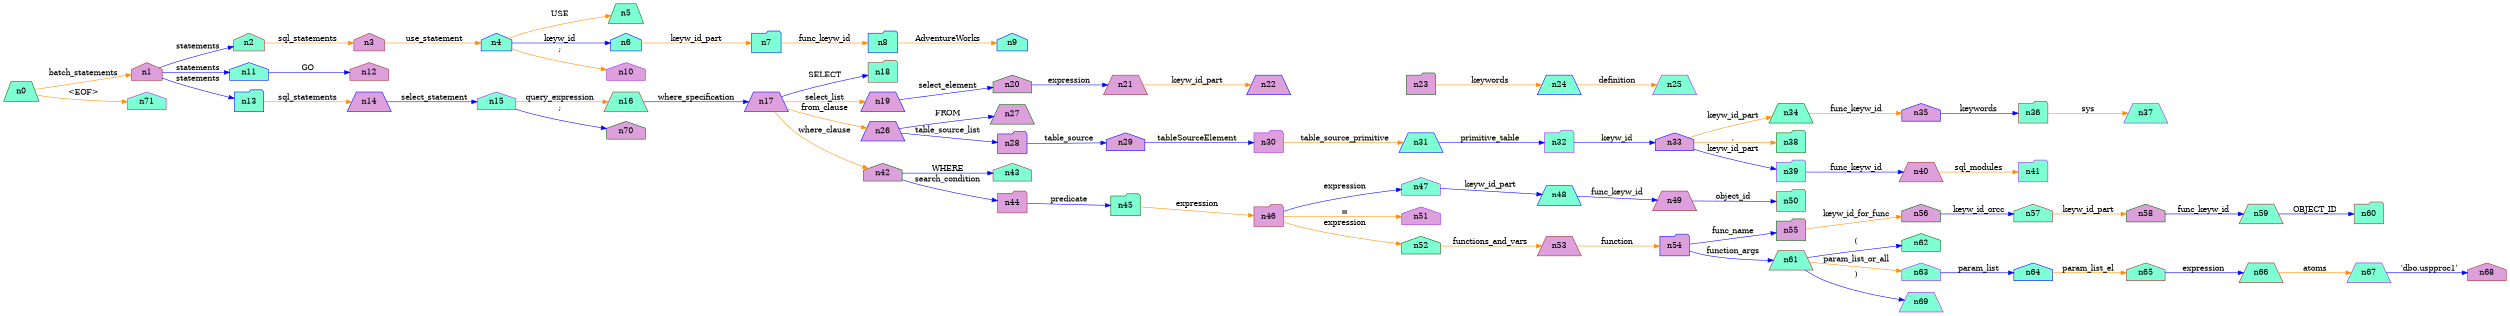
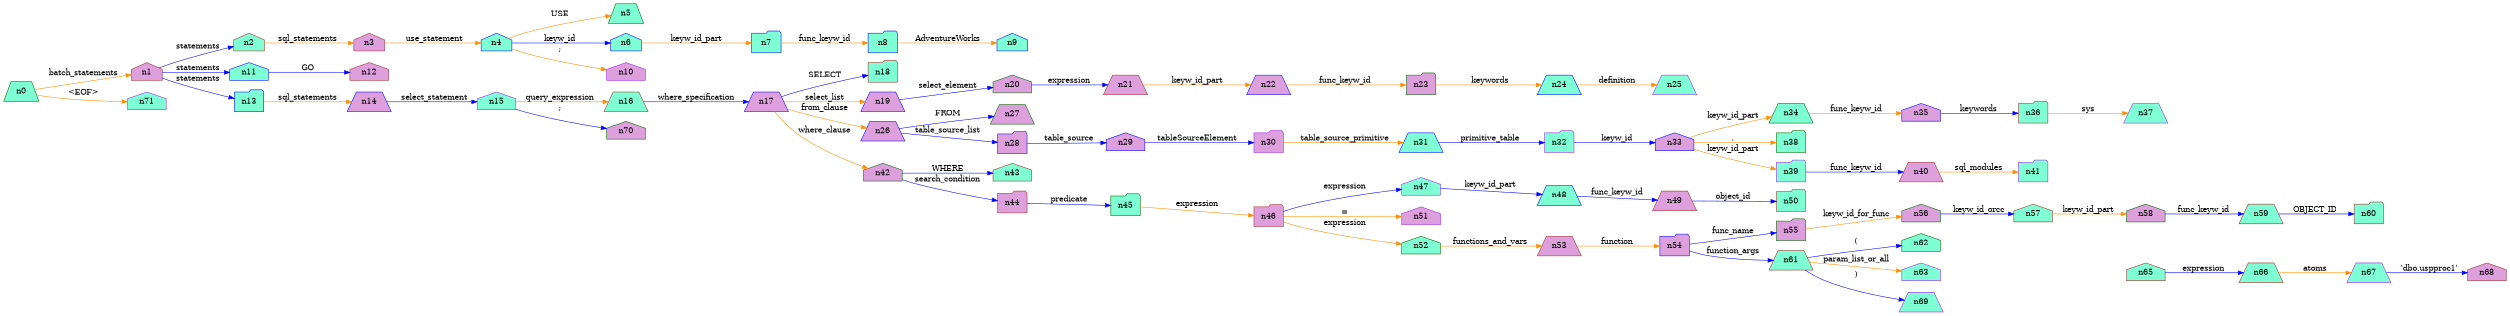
none -> (1343, 85)
(1732, 160) -> (1732, 160)
(2033, 273) -> none
